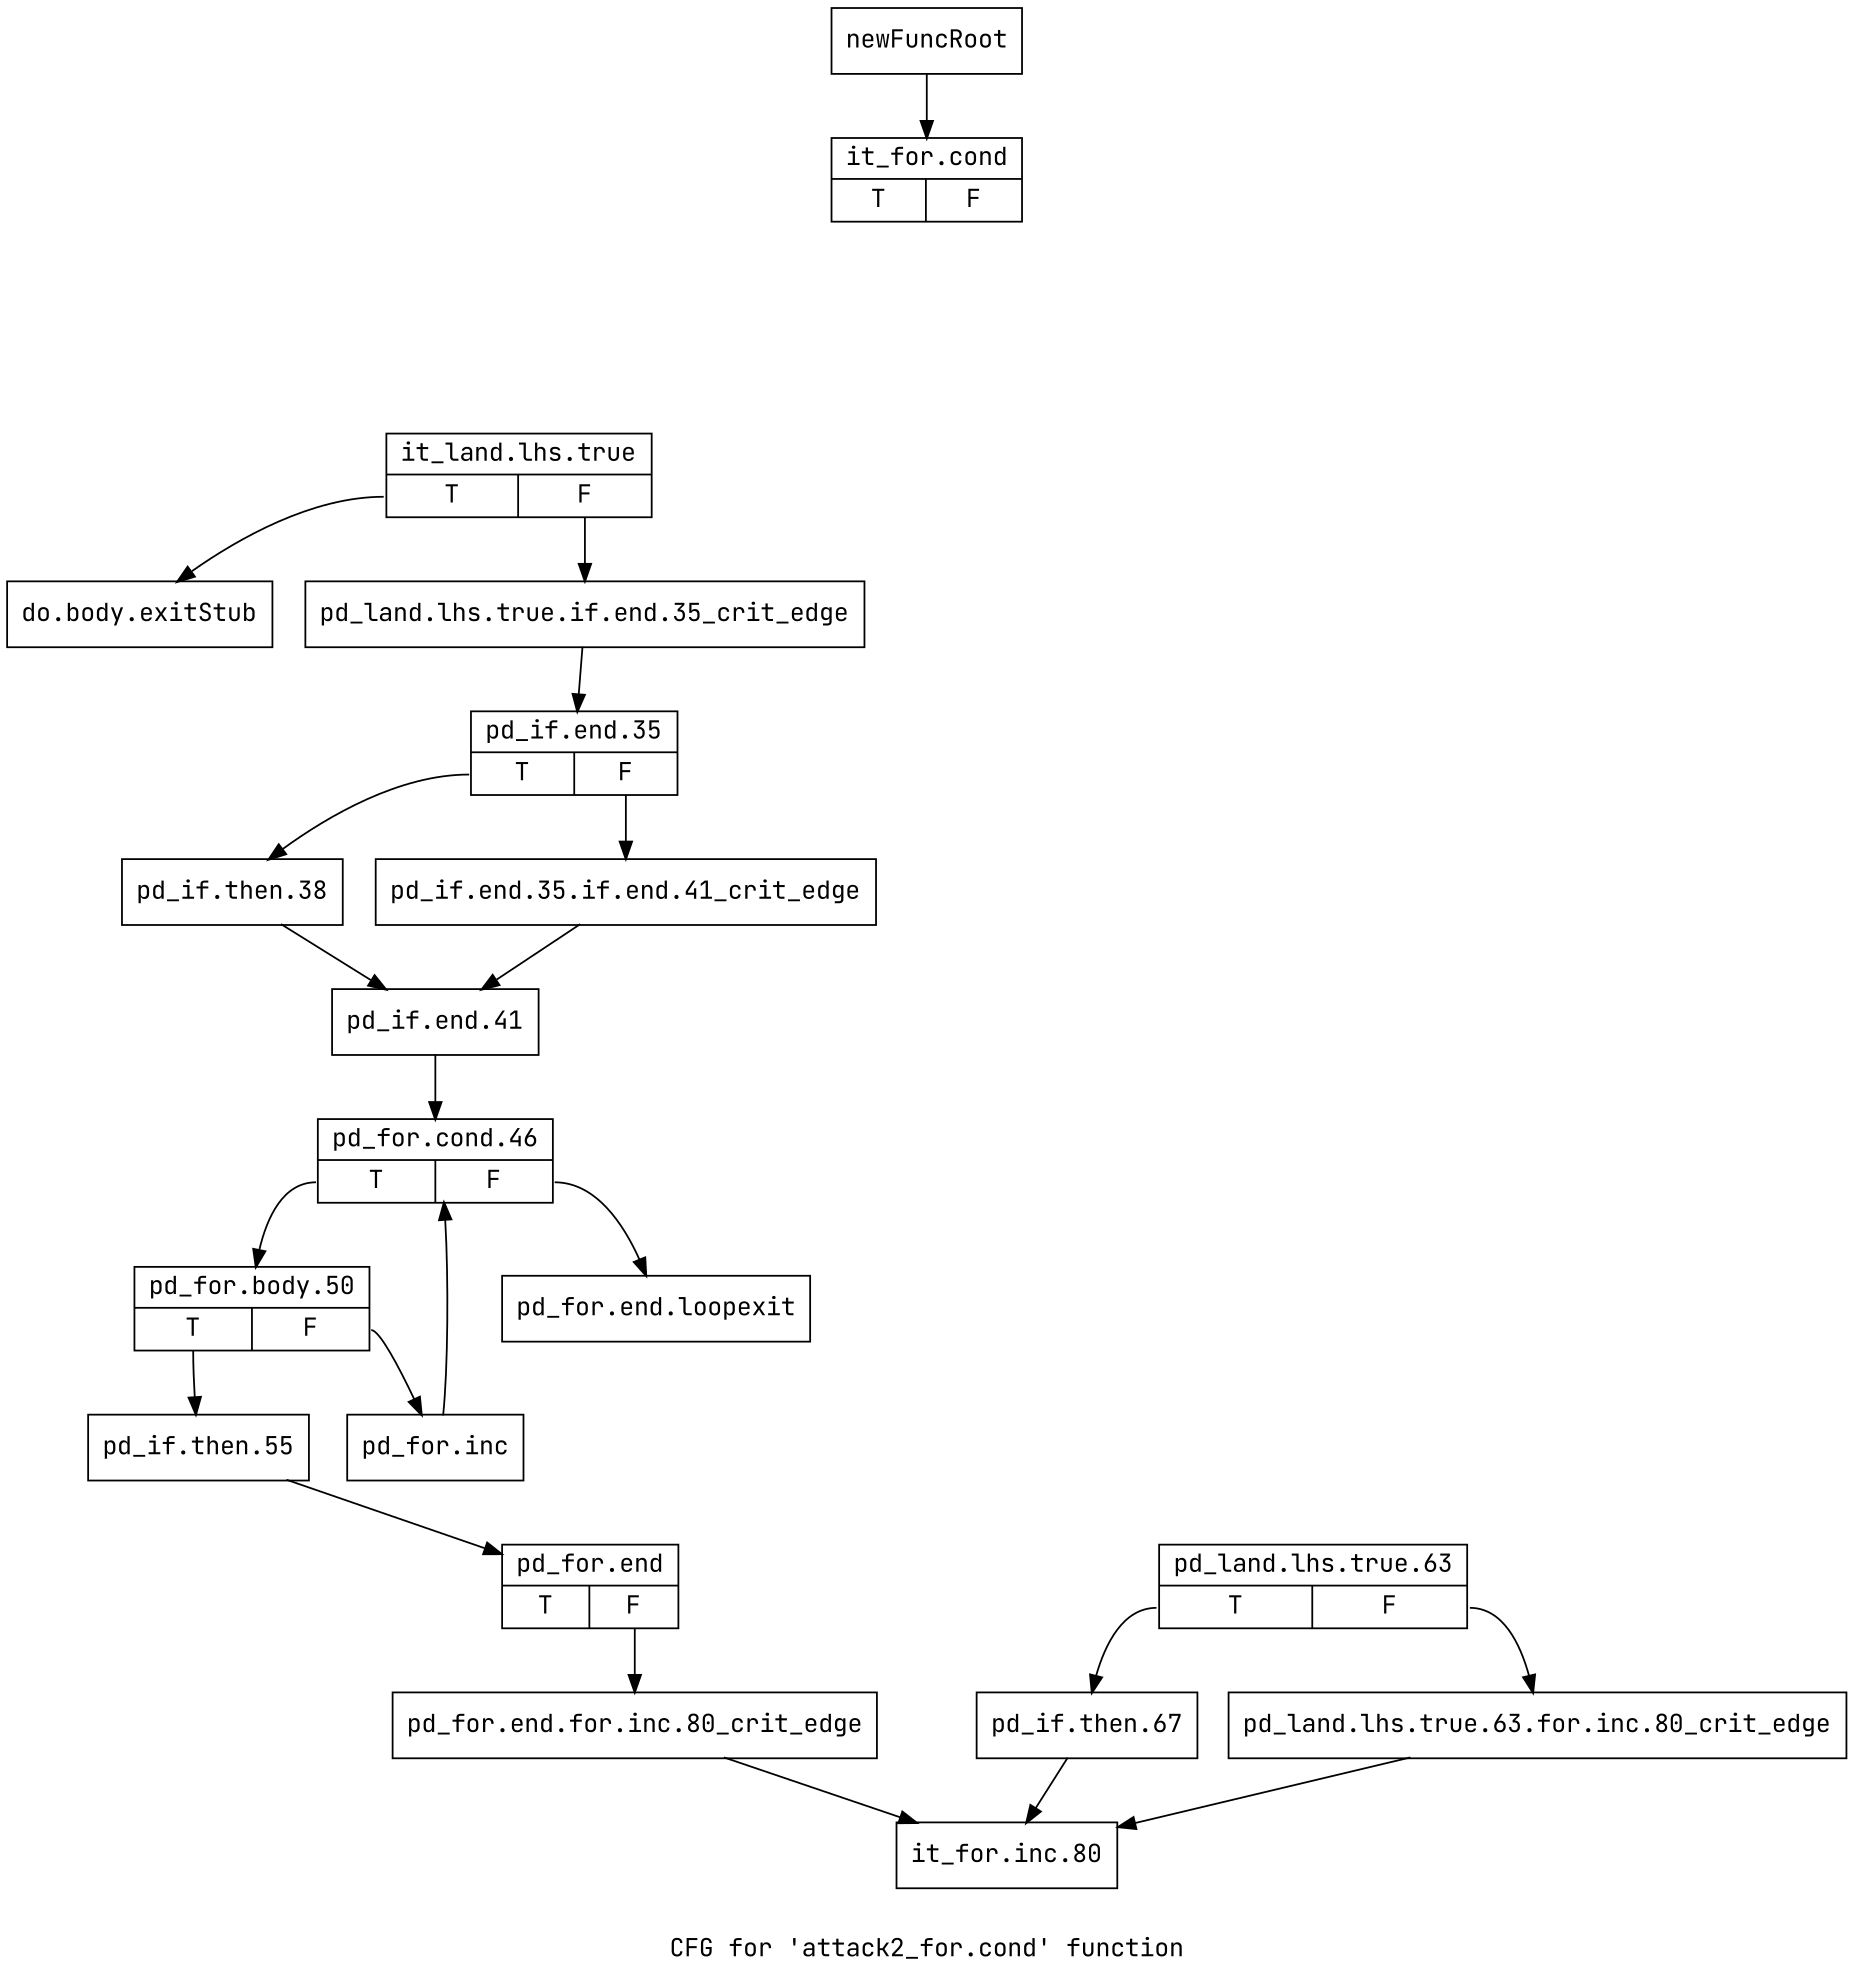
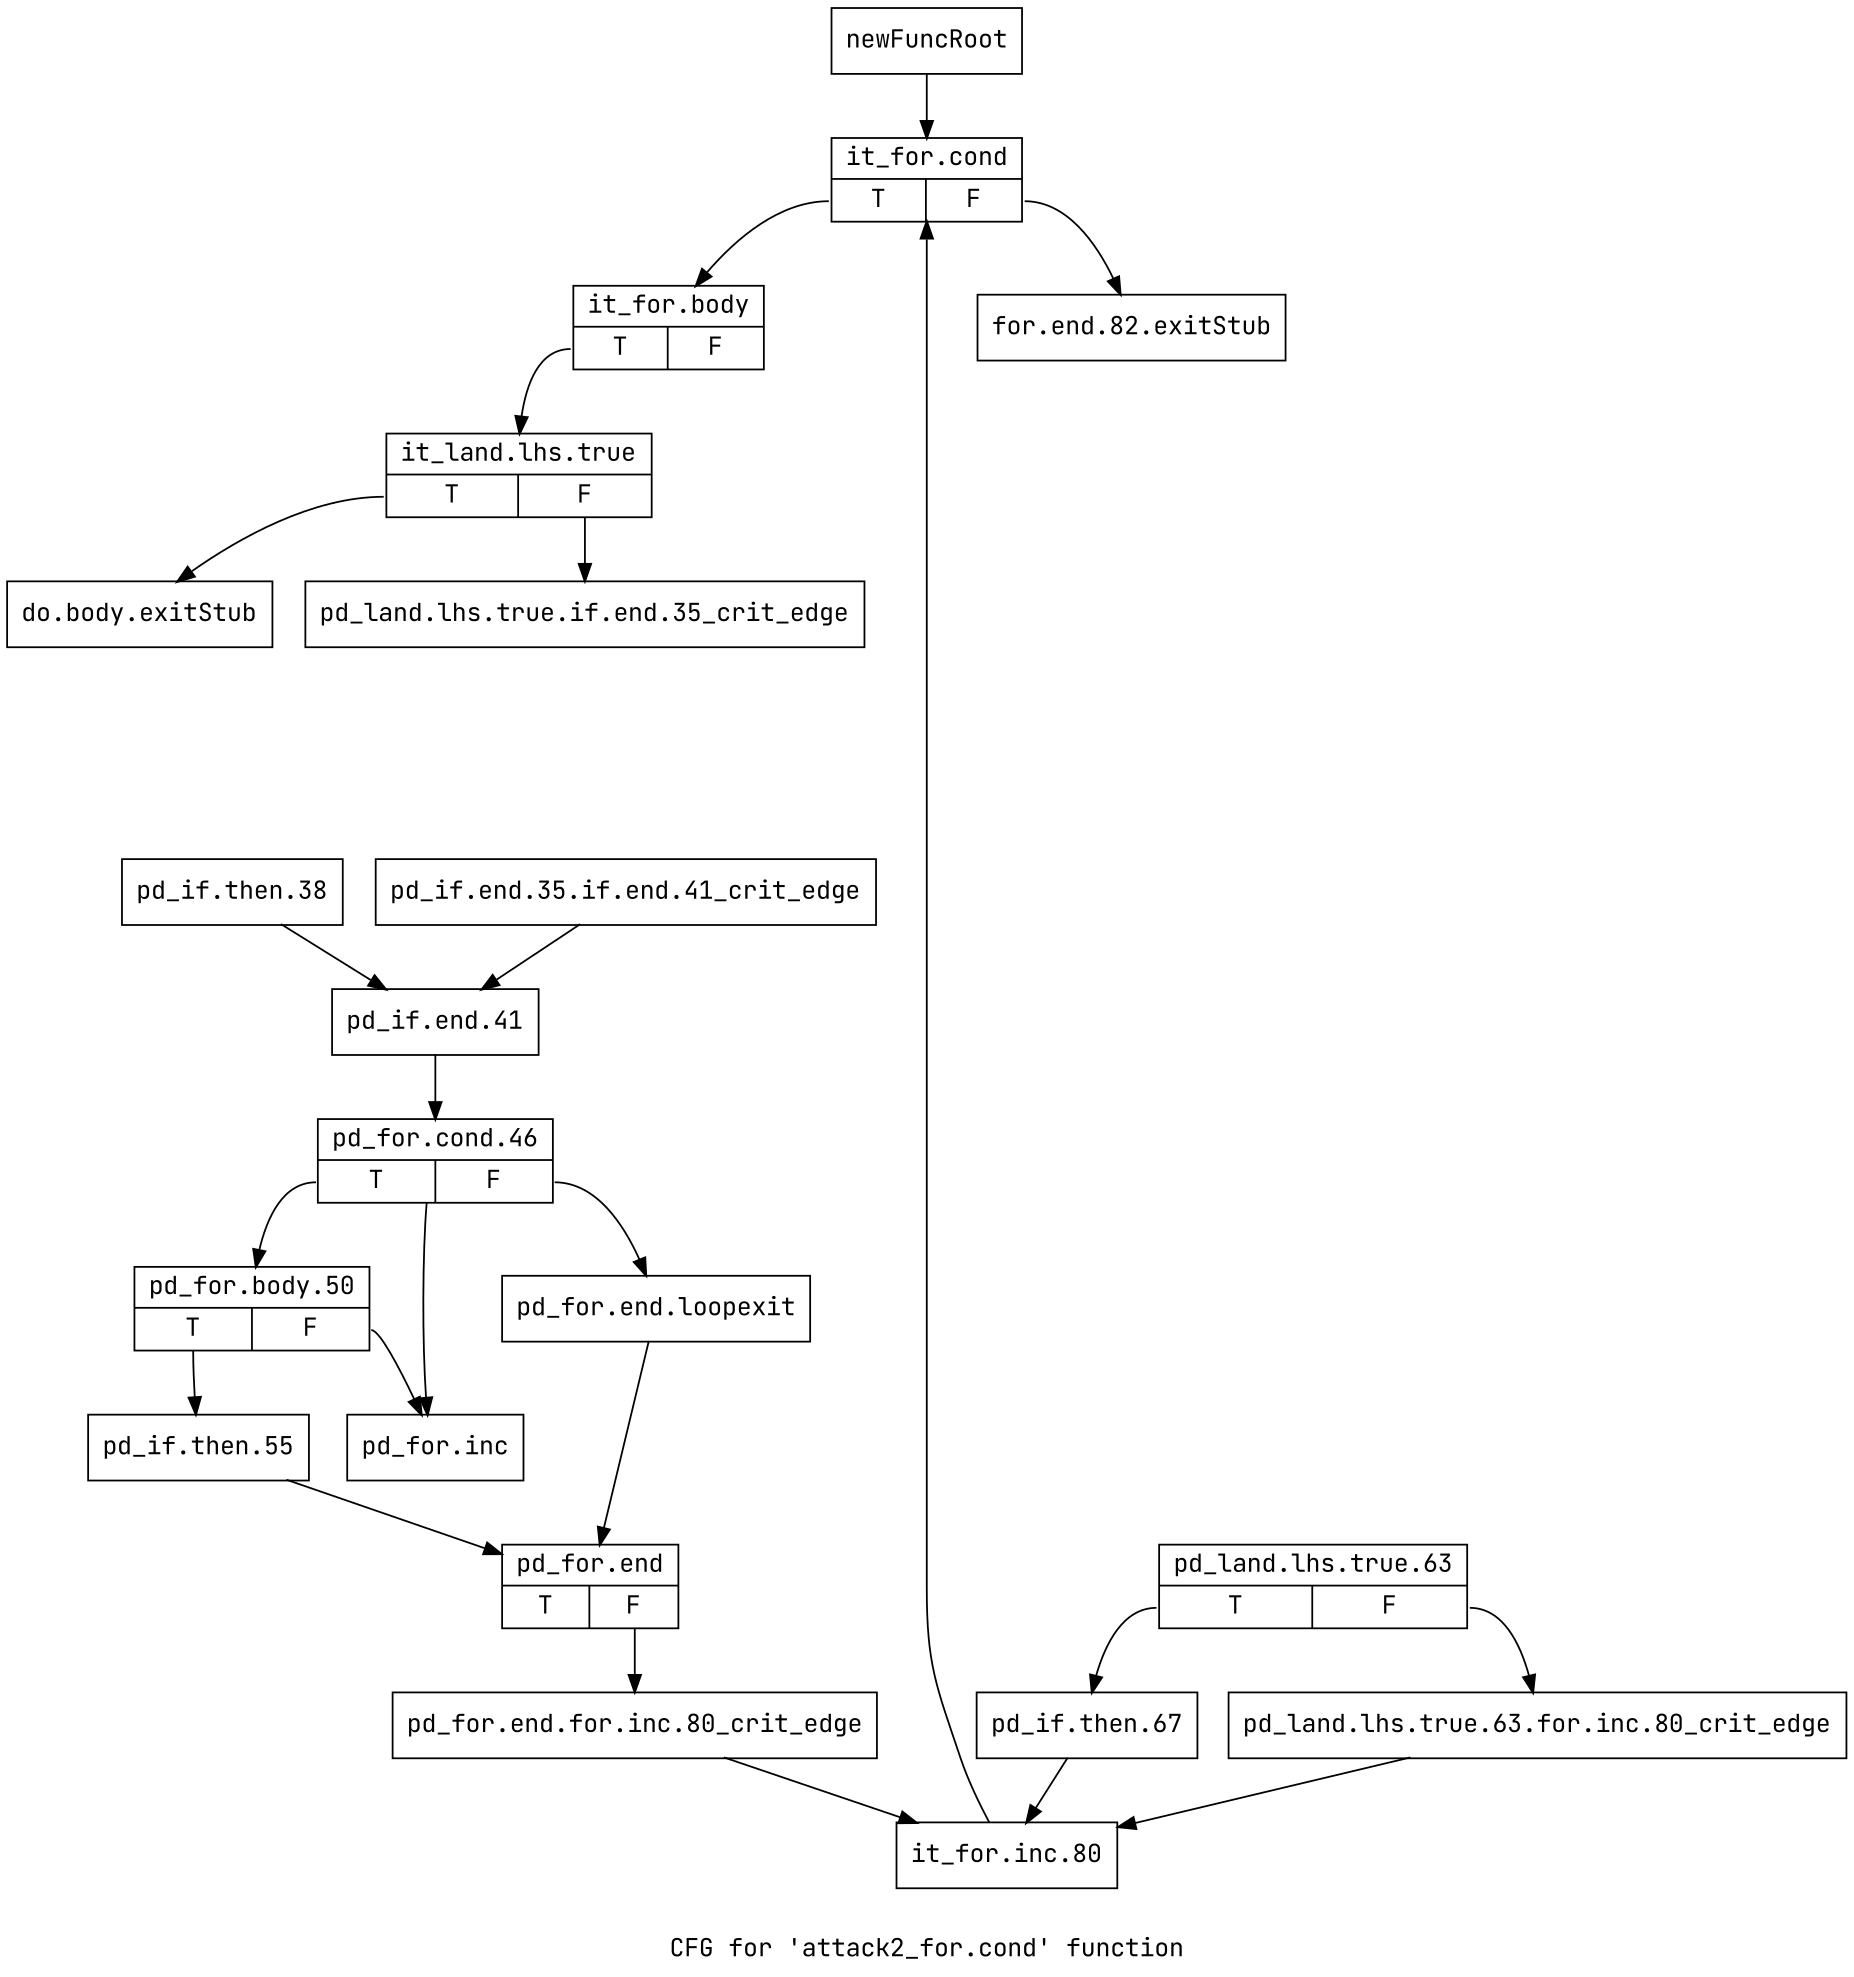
none -> (669, 328)
none -> (1132, 328)
(574, 753) -> none
none -> (927, 1036)
(447, 1318) -> (423, 1300)
none -> (626, 1434)
